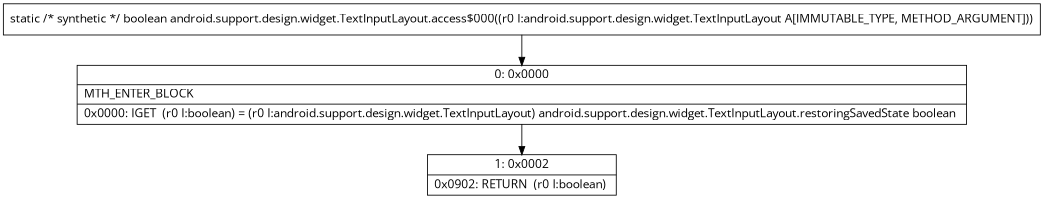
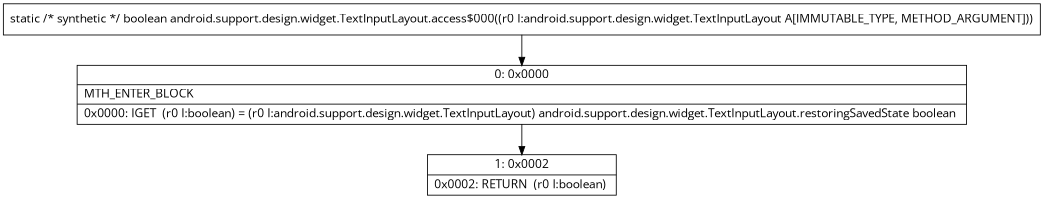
(522, 185) -> (522, 185)
